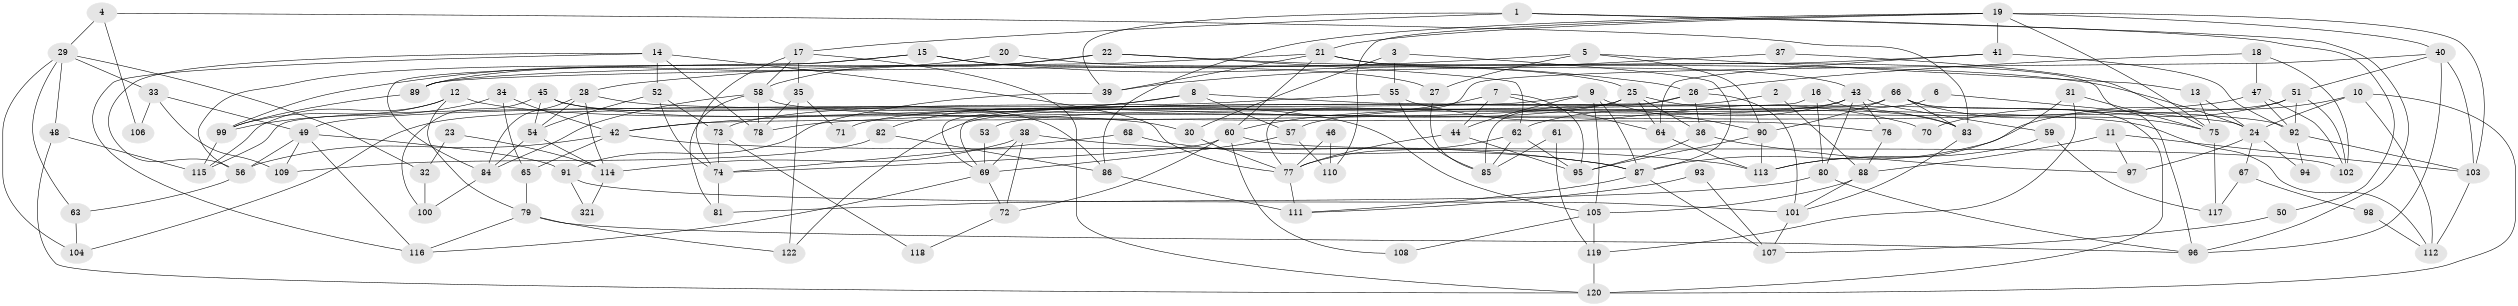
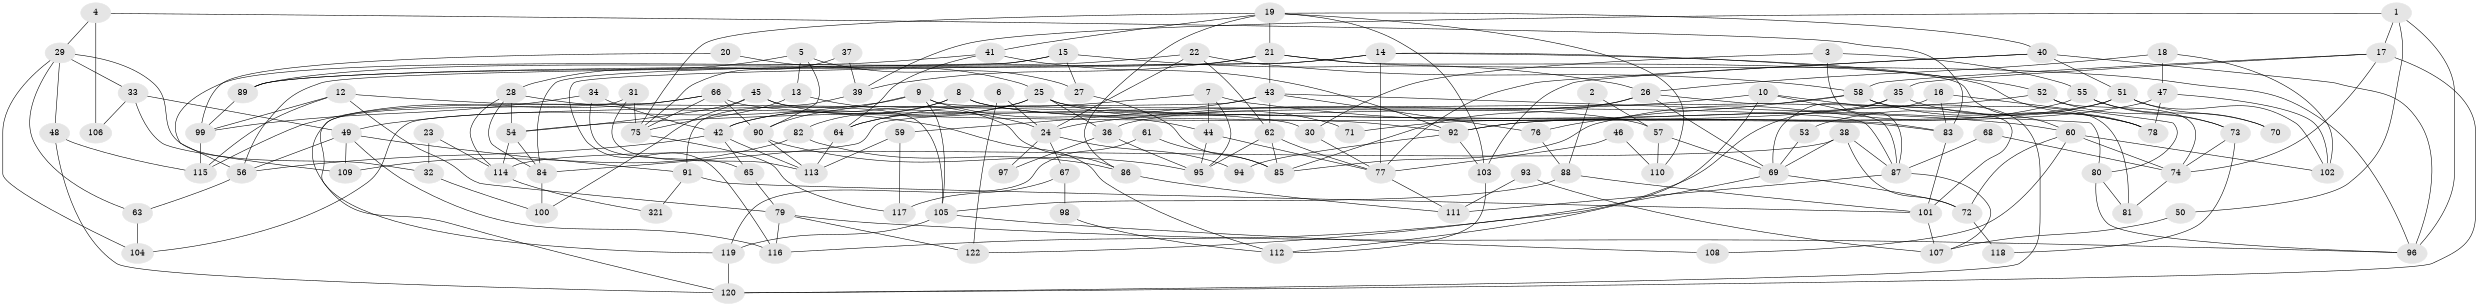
(2111, 133) -> none
